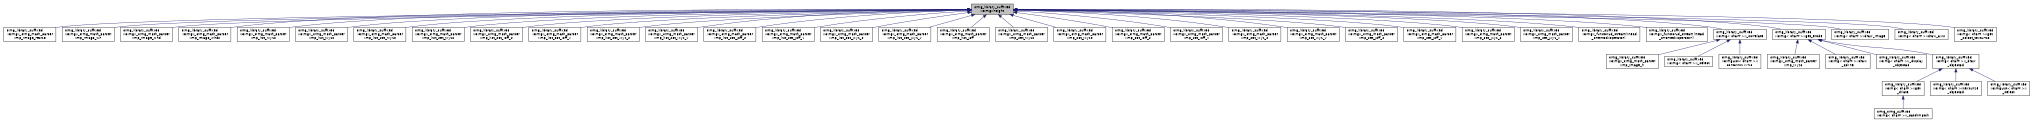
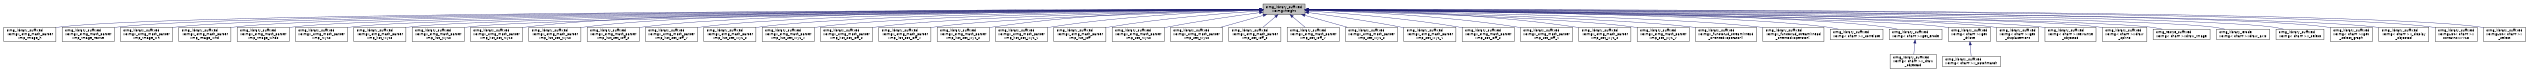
(1860, 34) -> (2182, 34)
(1922, 34) -> (2243, 34)
(1975, 34) -> (2351, 34)
none -> (2018, 34)
(1687, 48) -> (658, 13)
(1823, 48) -> (1706, 14)
(1849, 48) -> (1844, 13)
(1713, 49) -> (1796, 13)
(1740, 49) -> (1872, 12)
(1796, 49) -> (803, 14)
(1928, 76) -> (1629, 15)
(1984, 76) -> (1896, 11)
(1956, 77) -> (1677, 15)
(1903, 114) -> (1972, 61)
